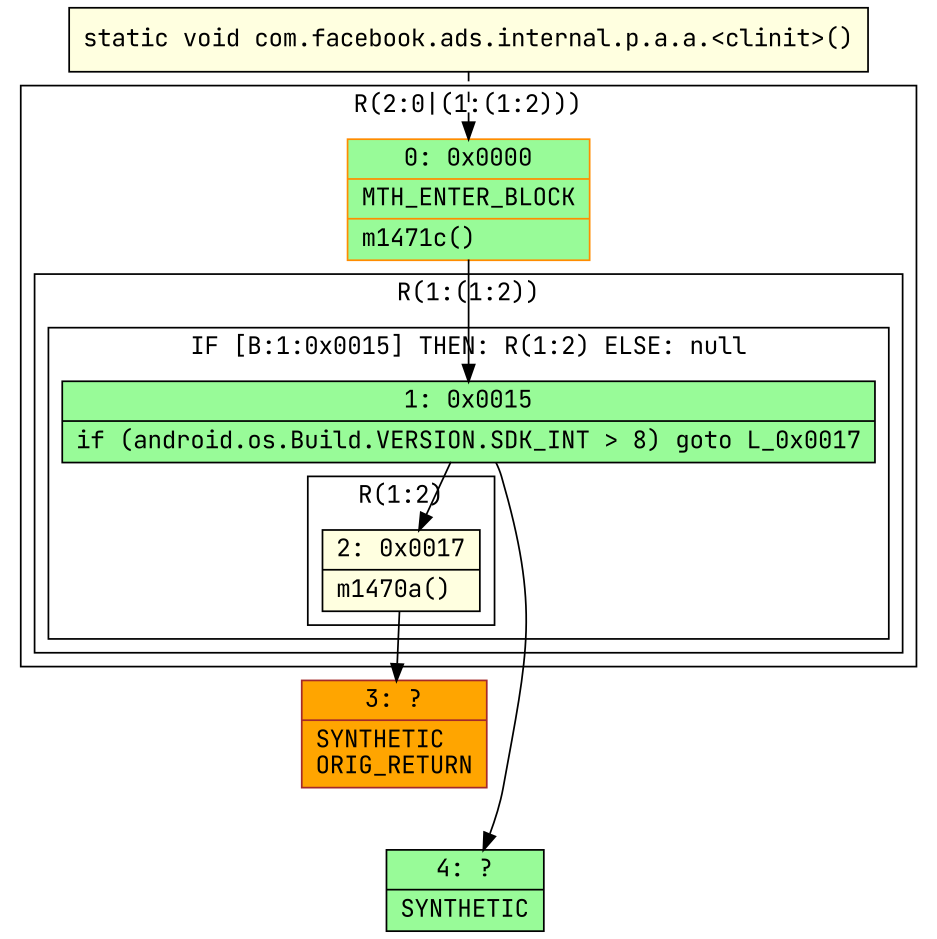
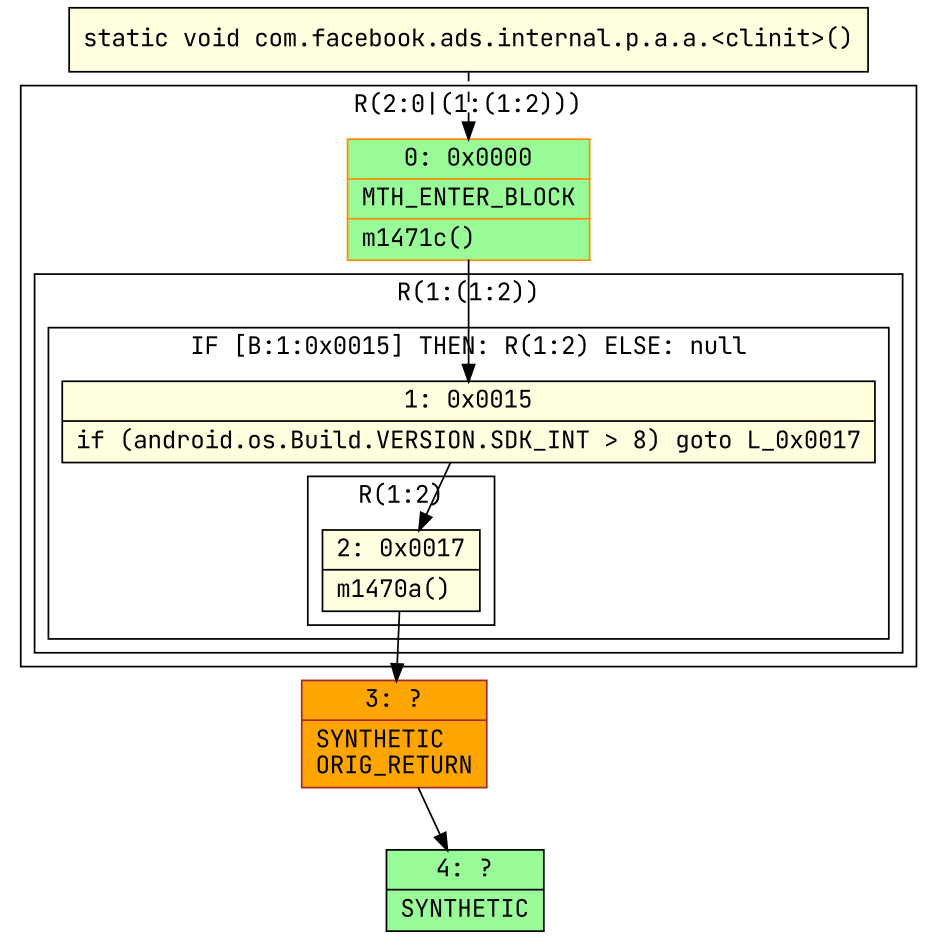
(469, 422) -> (469, 422)
(526, 620) -> (429, 811)
